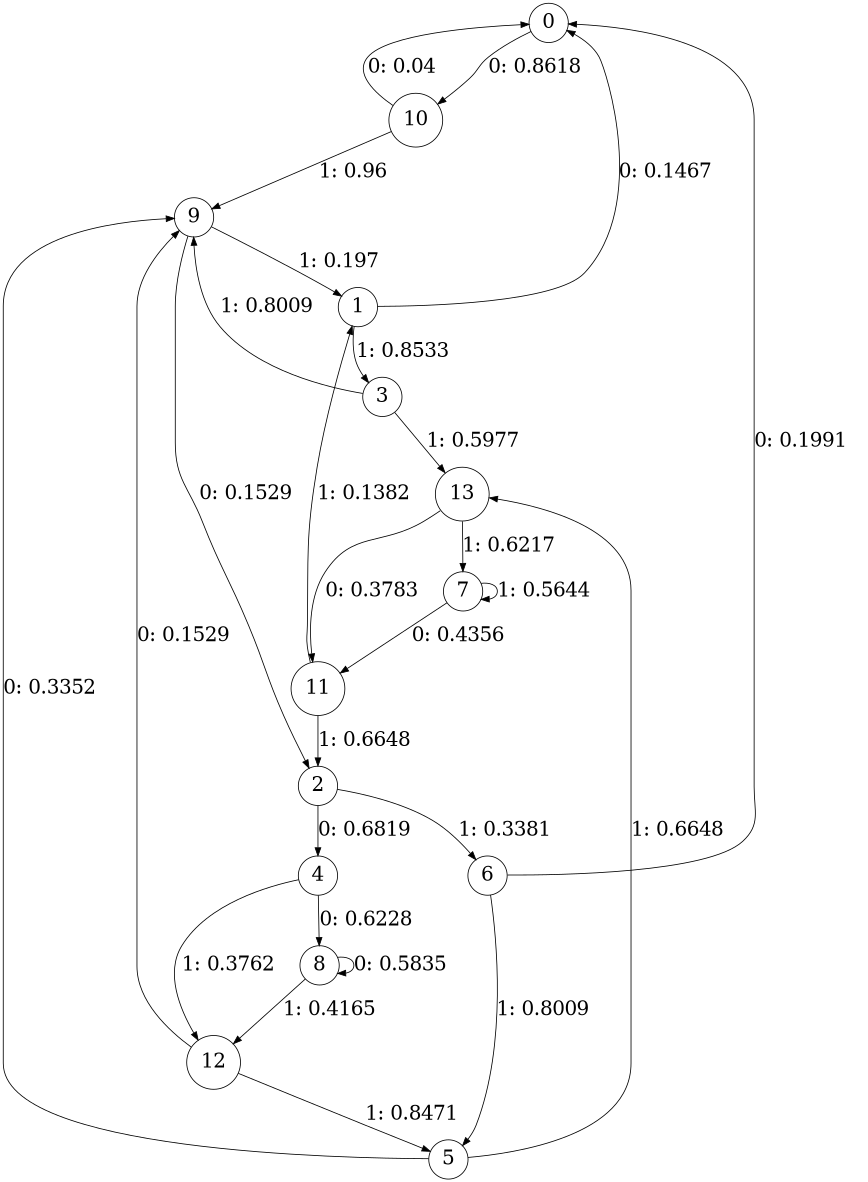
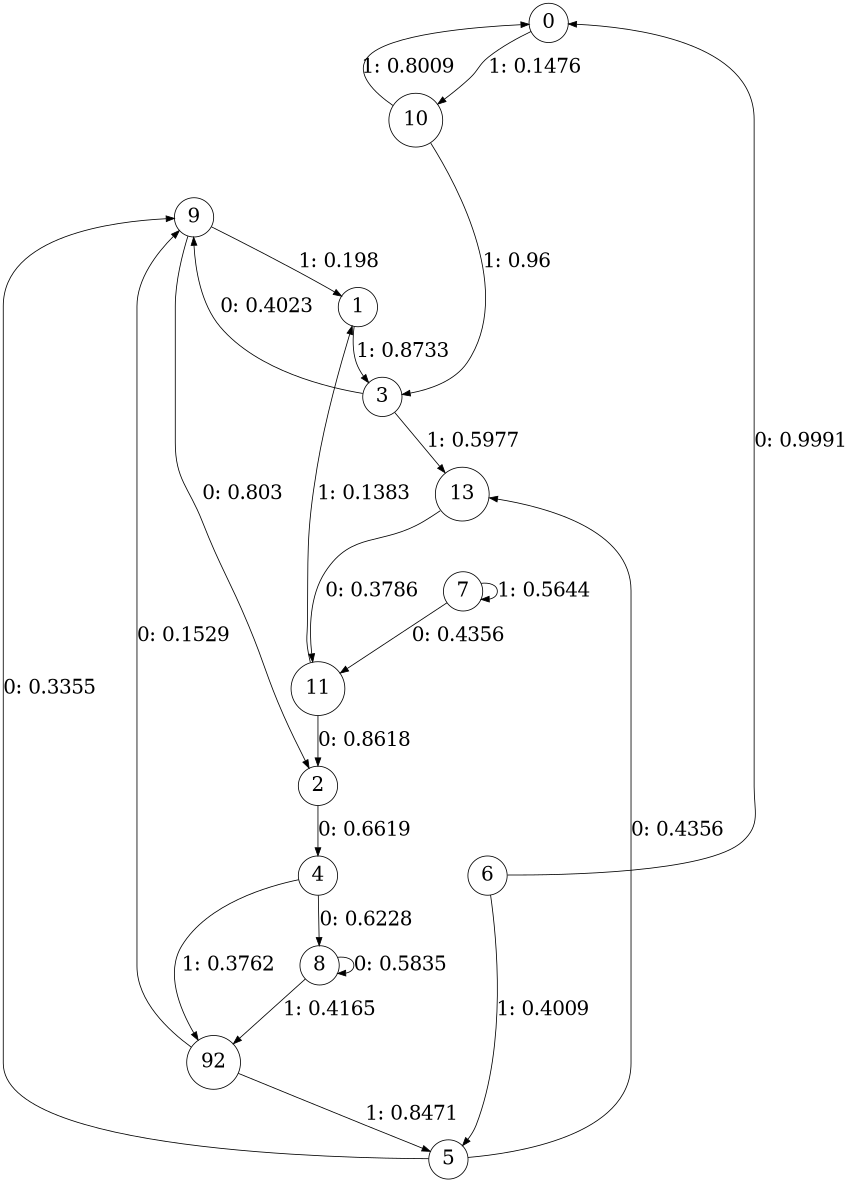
(417, 68) -> (417, 68)
(544, 68) -> (544, 68)
(305, 169) -> (484, 282)
(598, 253) -> none
(351, 262) -> (351, 262)
(276, 307) -> (276, 307)
(412, 352) -> (412, 352)
(810, 442) -> (810, 442)
(255, 494) -> (255, 494)
(373, 494) -> (373, 494)
(463, 542) -> none
(381, 591) -> (381, 591)
(59, 689) -> (59, 689)
(373, 741) -> (373, 741)
(410, 809) -> none
(373, 831) -> (373, 831)
(686, 831) -> (686, 831)
(552, 1010) -> (552, 1010)
(214, 1062) -> (214, 1062)
